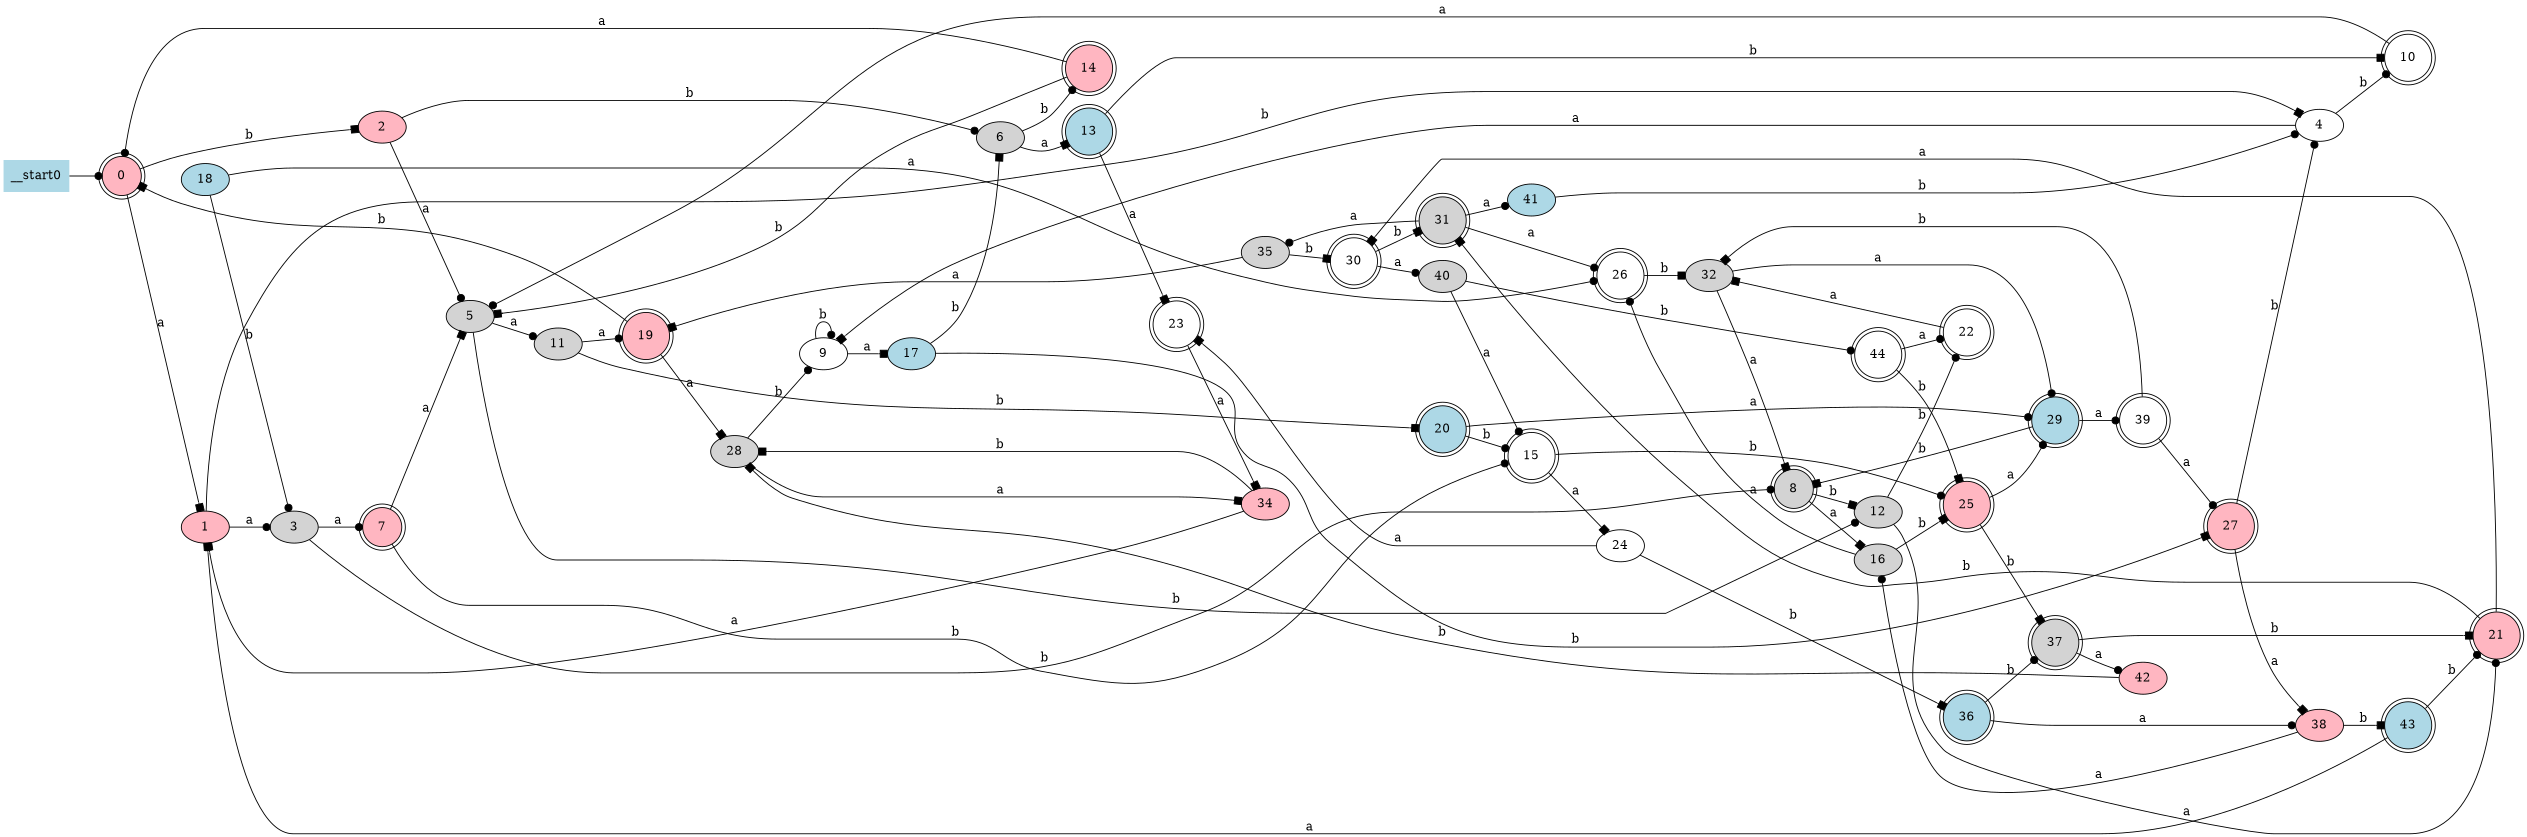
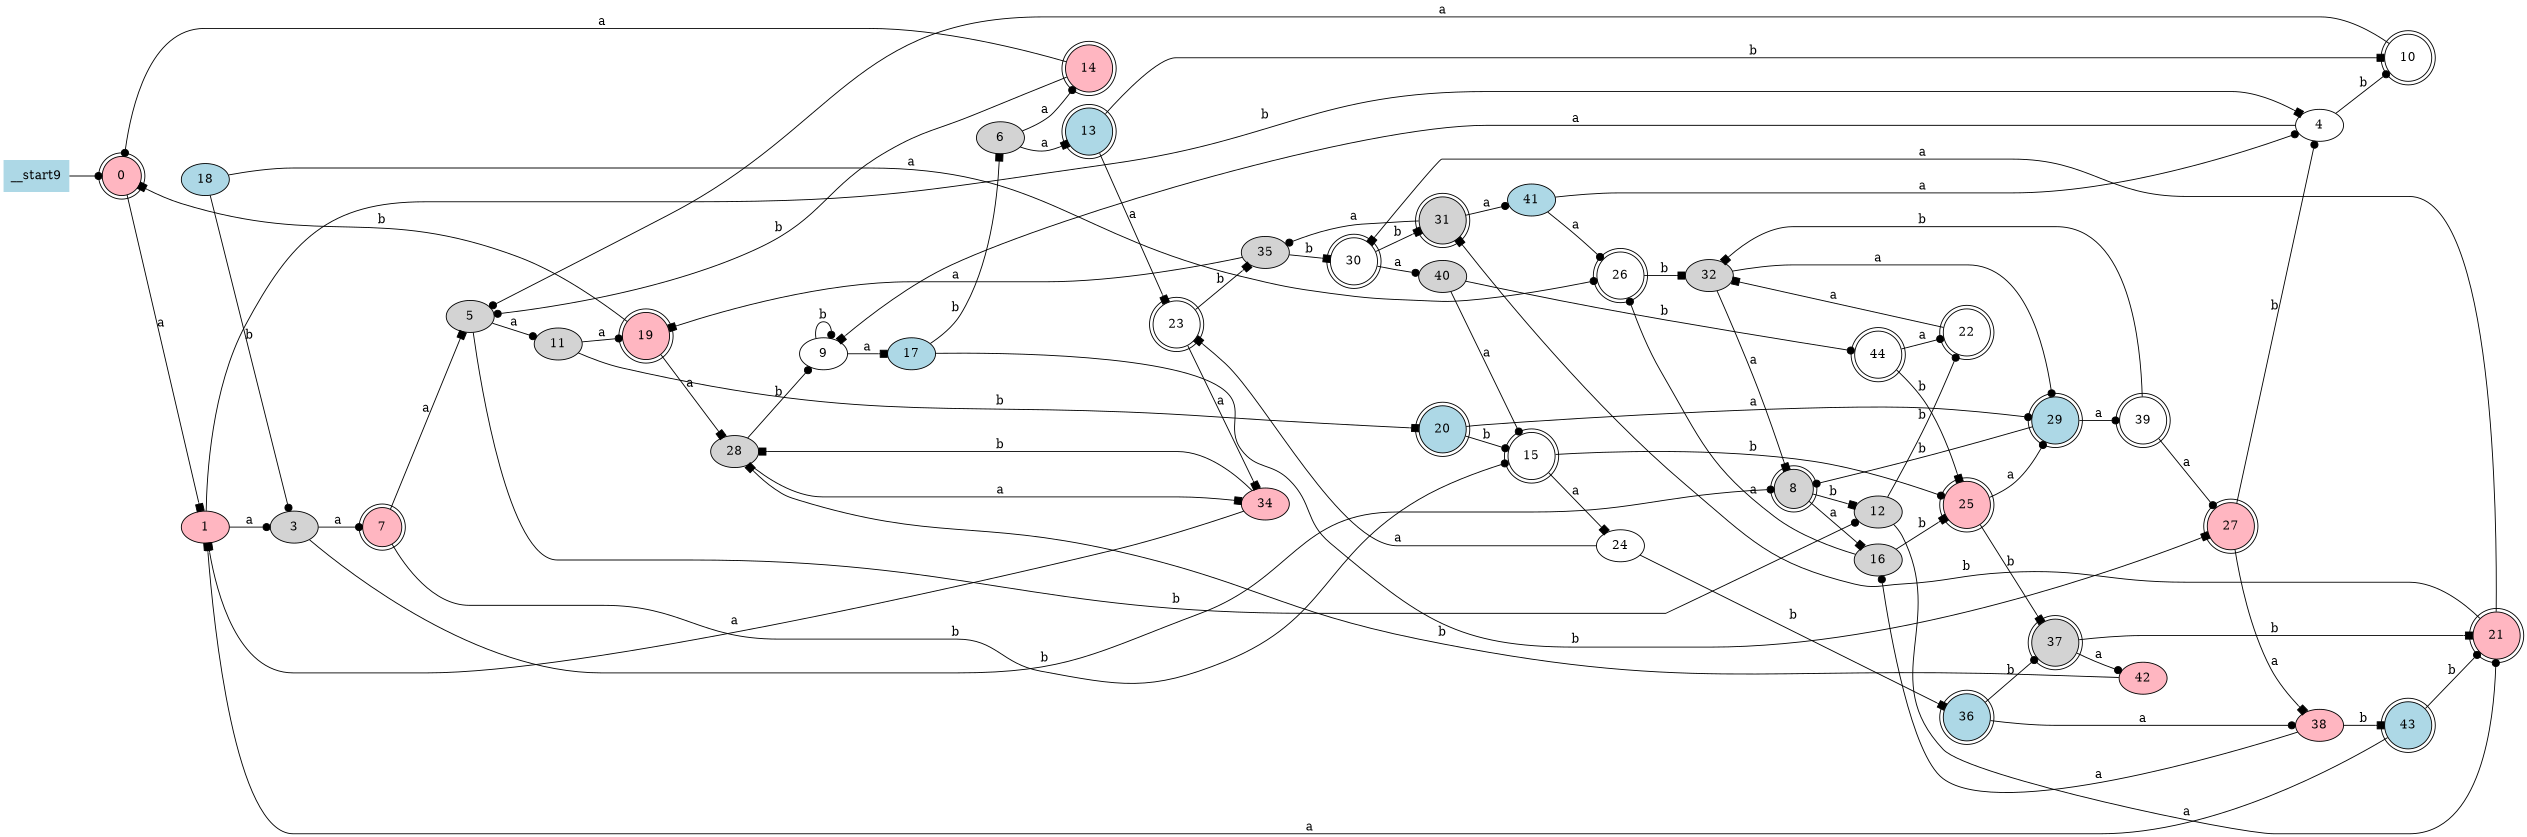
(1045, 110) -> (1045, 110)
(382, 127) -> none
(36, 176) -> (36, 176)
(1923, 186) -> (1923, 186)
(797, 225) -> (797, 225)
(1528, 247) -> (1573, 233)
none -> (1219, 290)
(1927, 456) -> (1927, 456)
